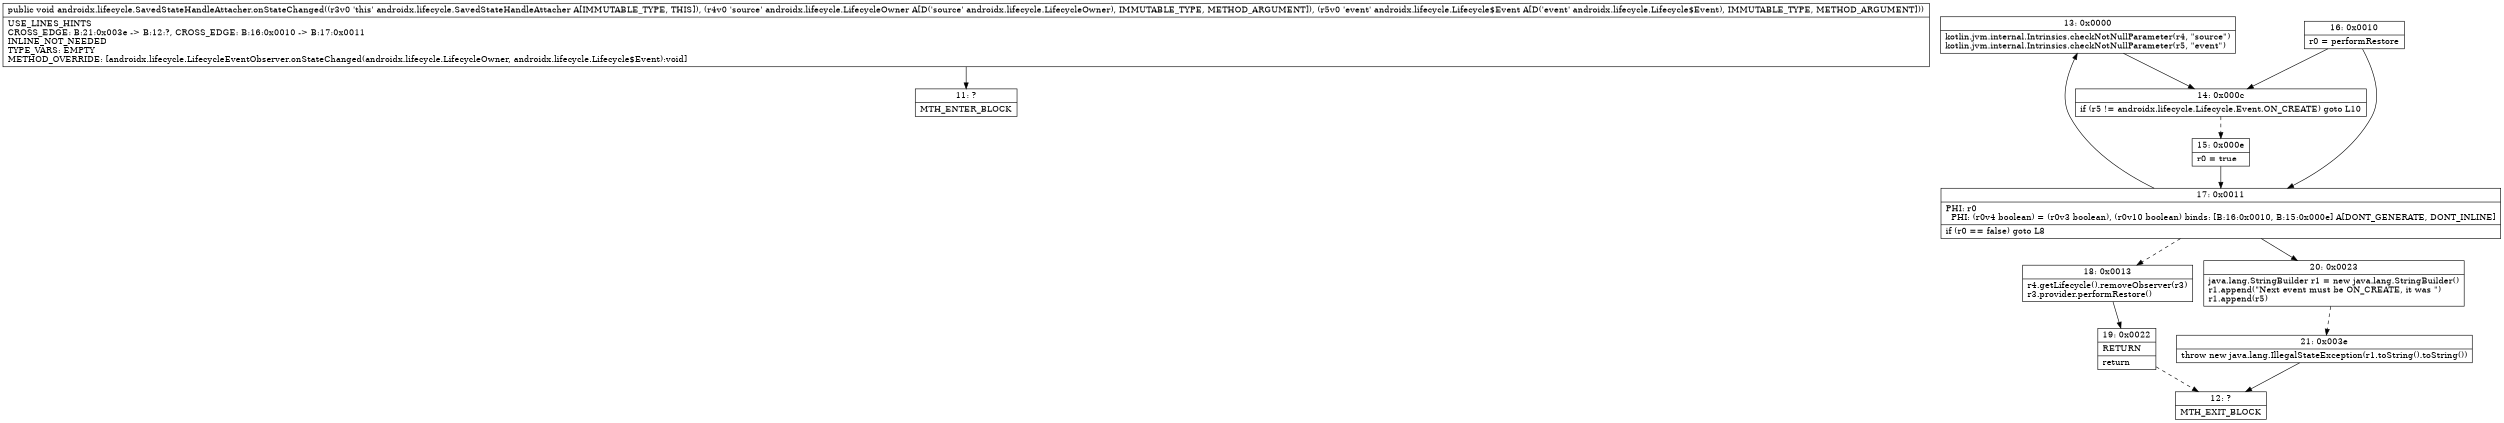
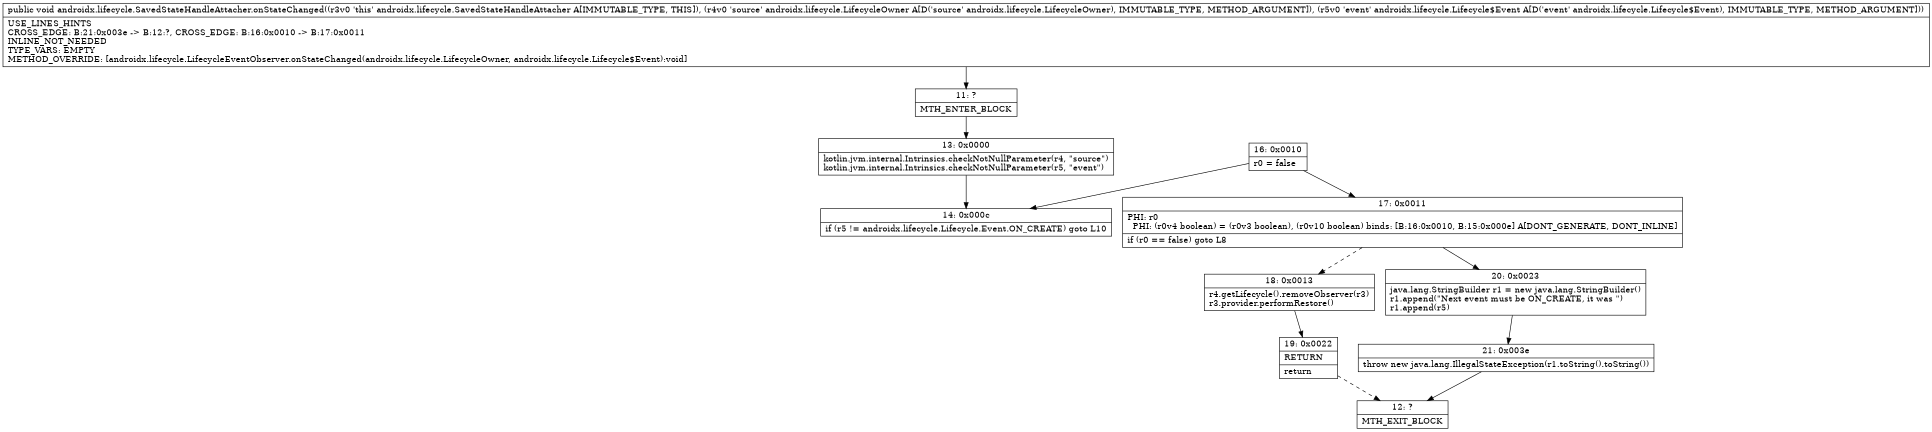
(2354, 42) -> (1275, 163)
(2085, 138) -> (966, 125)
(2221, 152) -> none
(2329, 318) -> (1511, 327)
